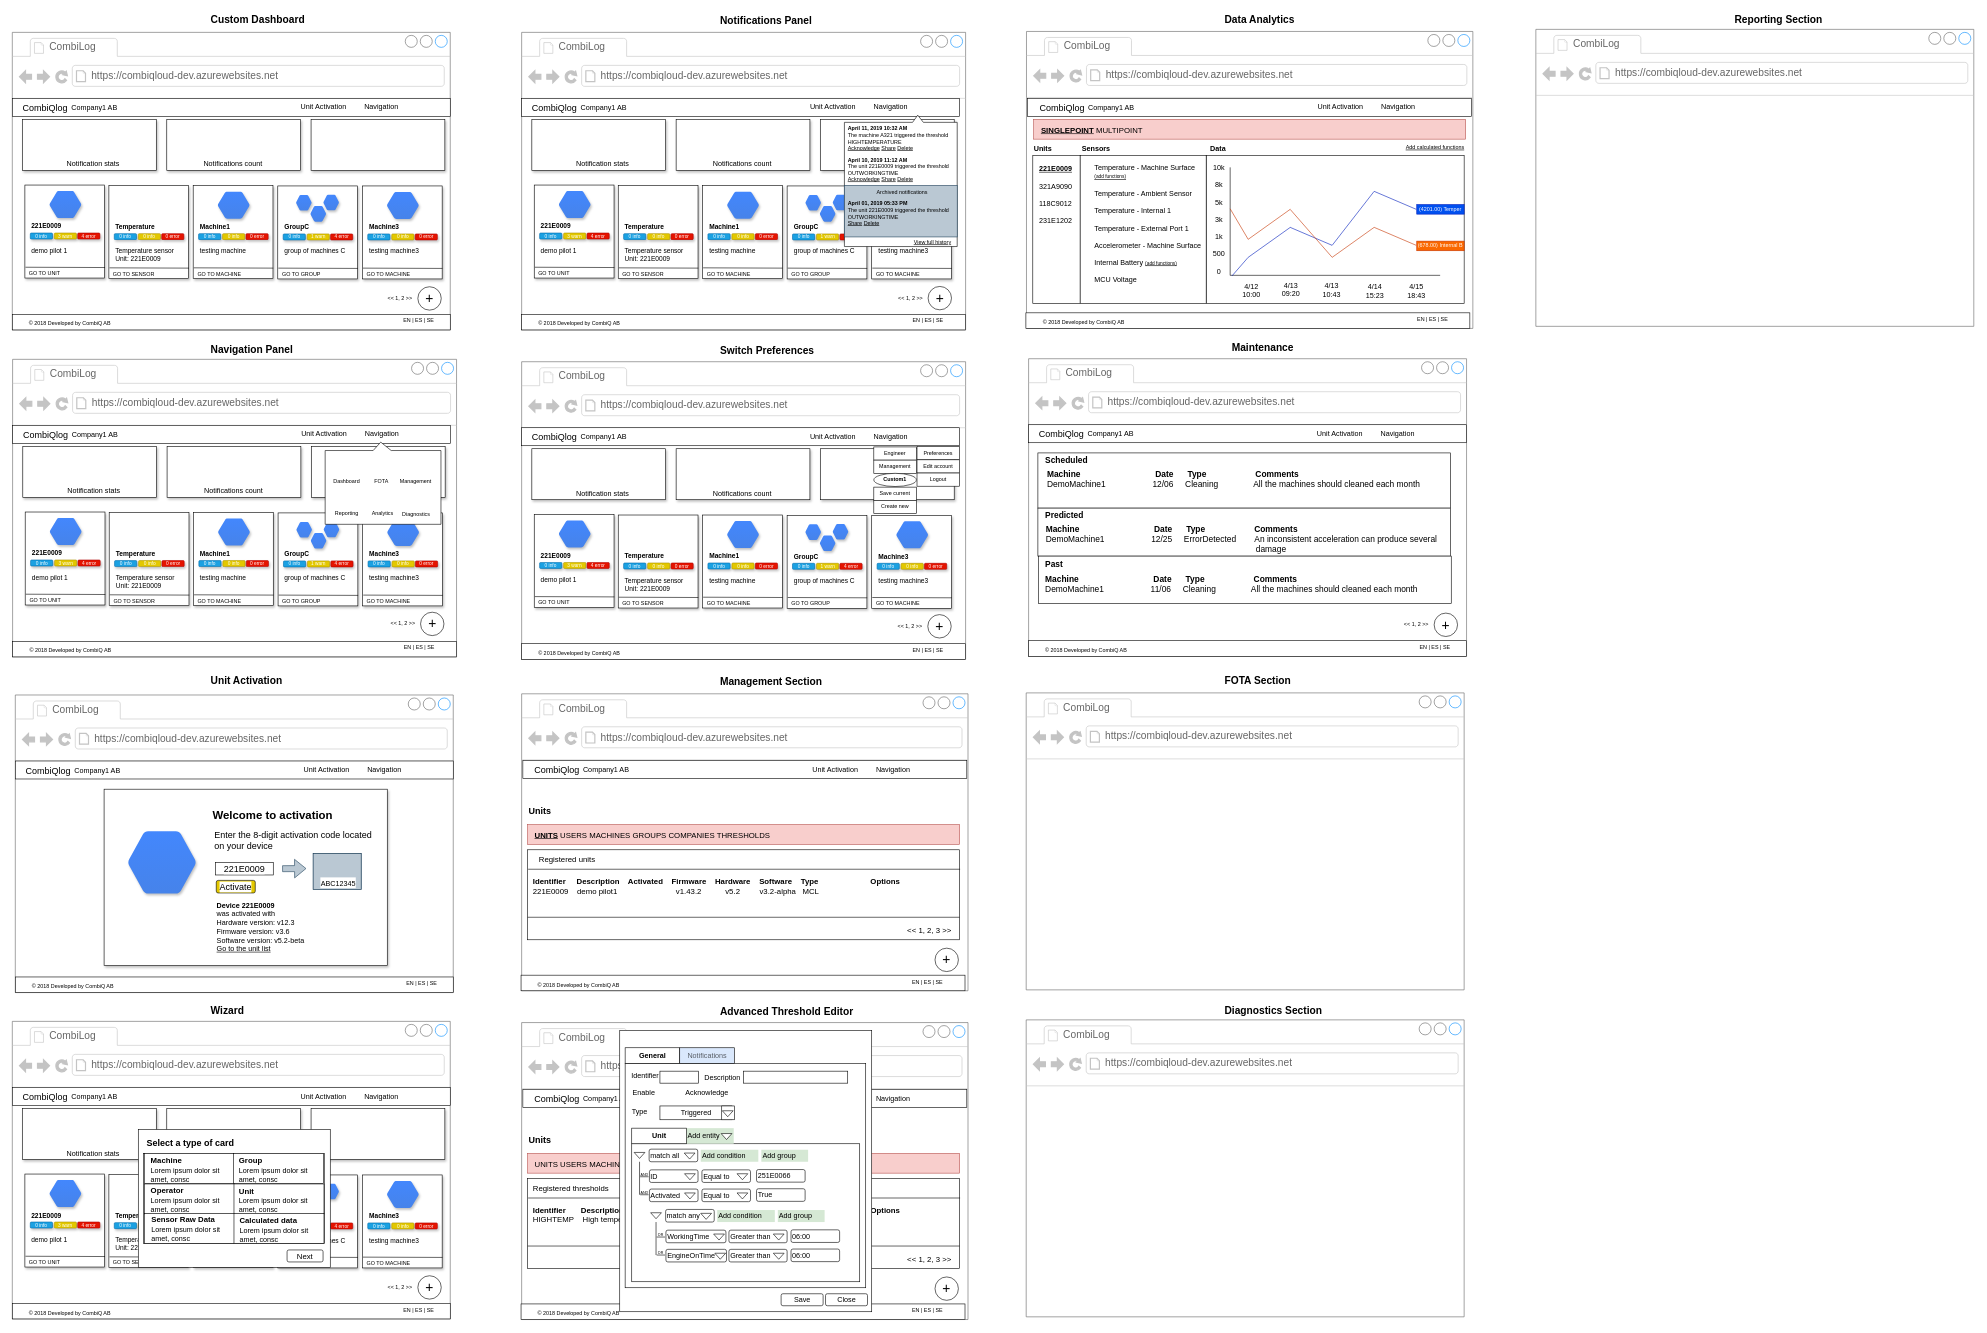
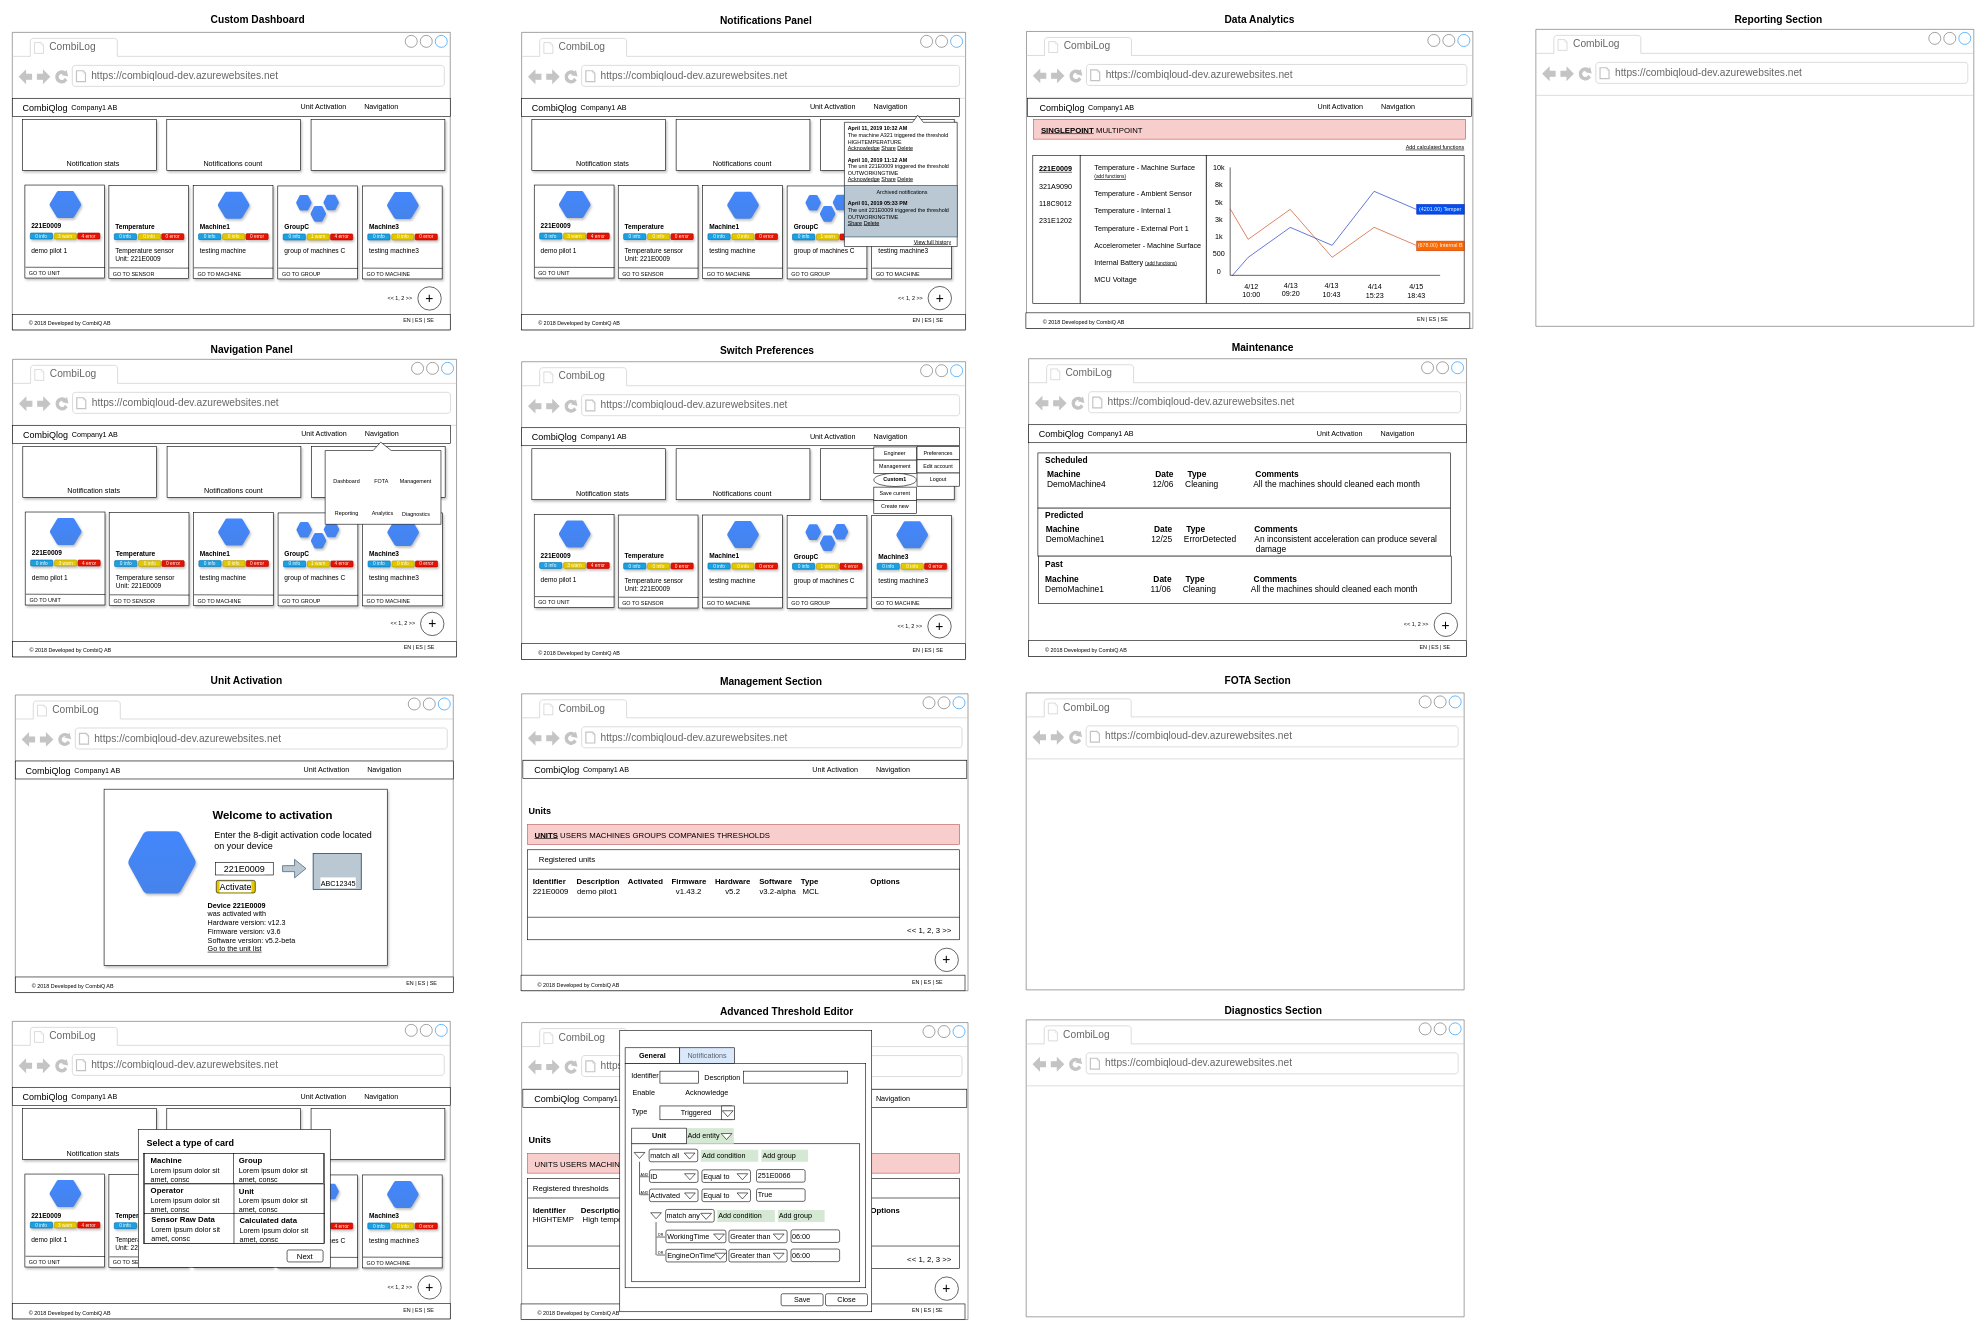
(1132, 149) -> none
(1263, 480) -> (1263, 480)
(264, 926) -> (255, 926)
(231, 1009) -> none
